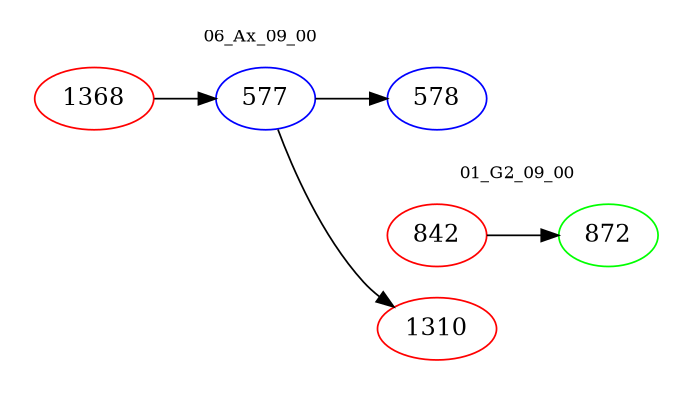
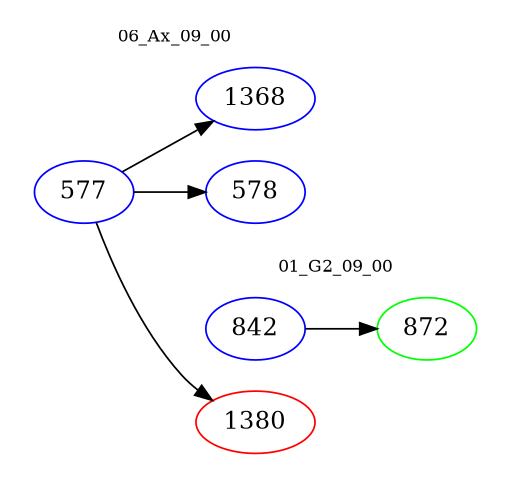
(94, 99) -> (255, 99)
(176, 99) -> (160, 151)
(437, 235) -> (255, 329)
(437, 329) -> (255, 422)
